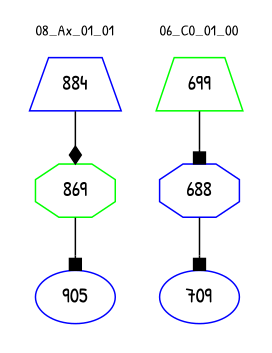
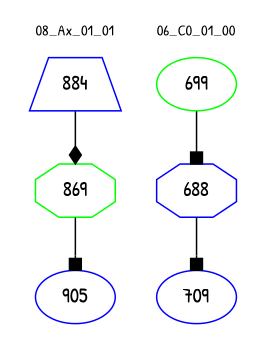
(200, 84) -> (197, 84)
